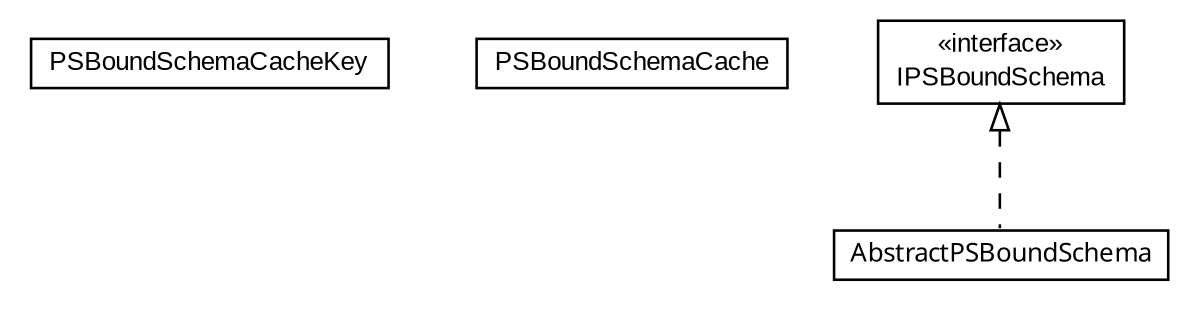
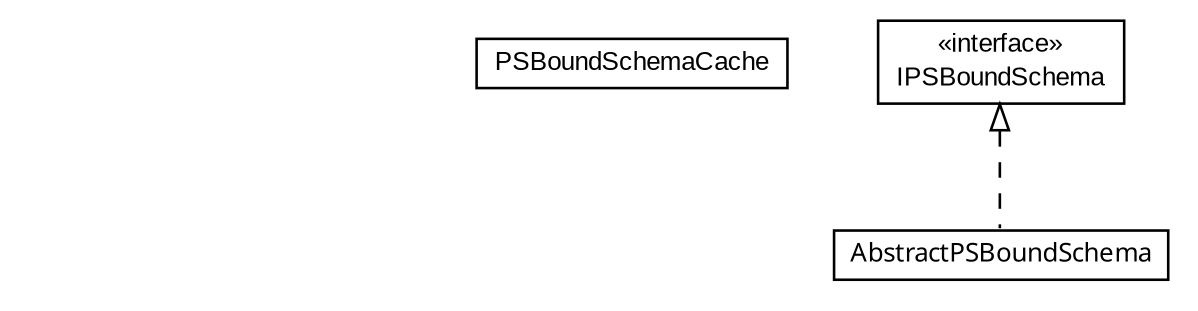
(210, 62) -> none
